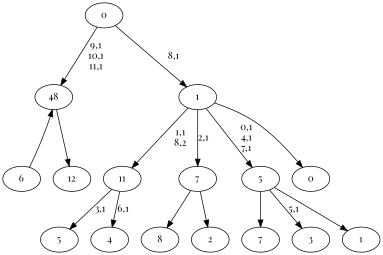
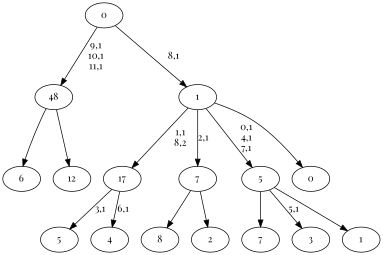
(41, 142) -> (35, 134)
(122, 179) -> (122, 179)
